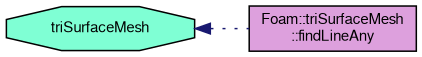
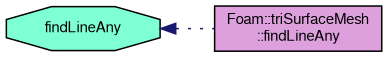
(101, 29) -> (83, 29)
